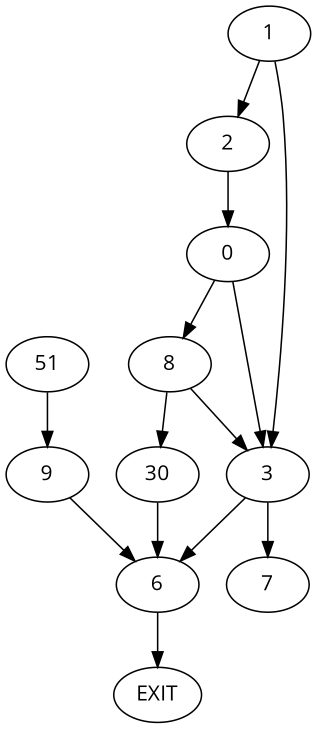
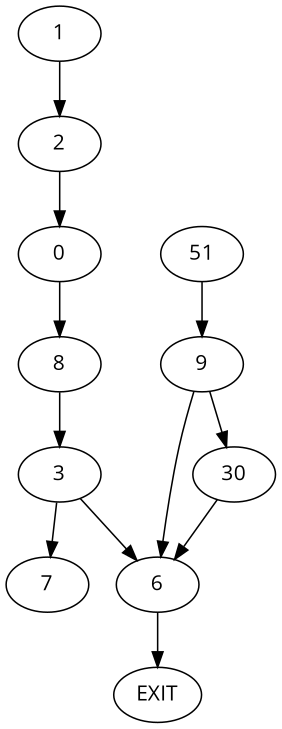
(286, 246) -> none
(247, 356) -> none
(165, 412) -> (216, 412)
